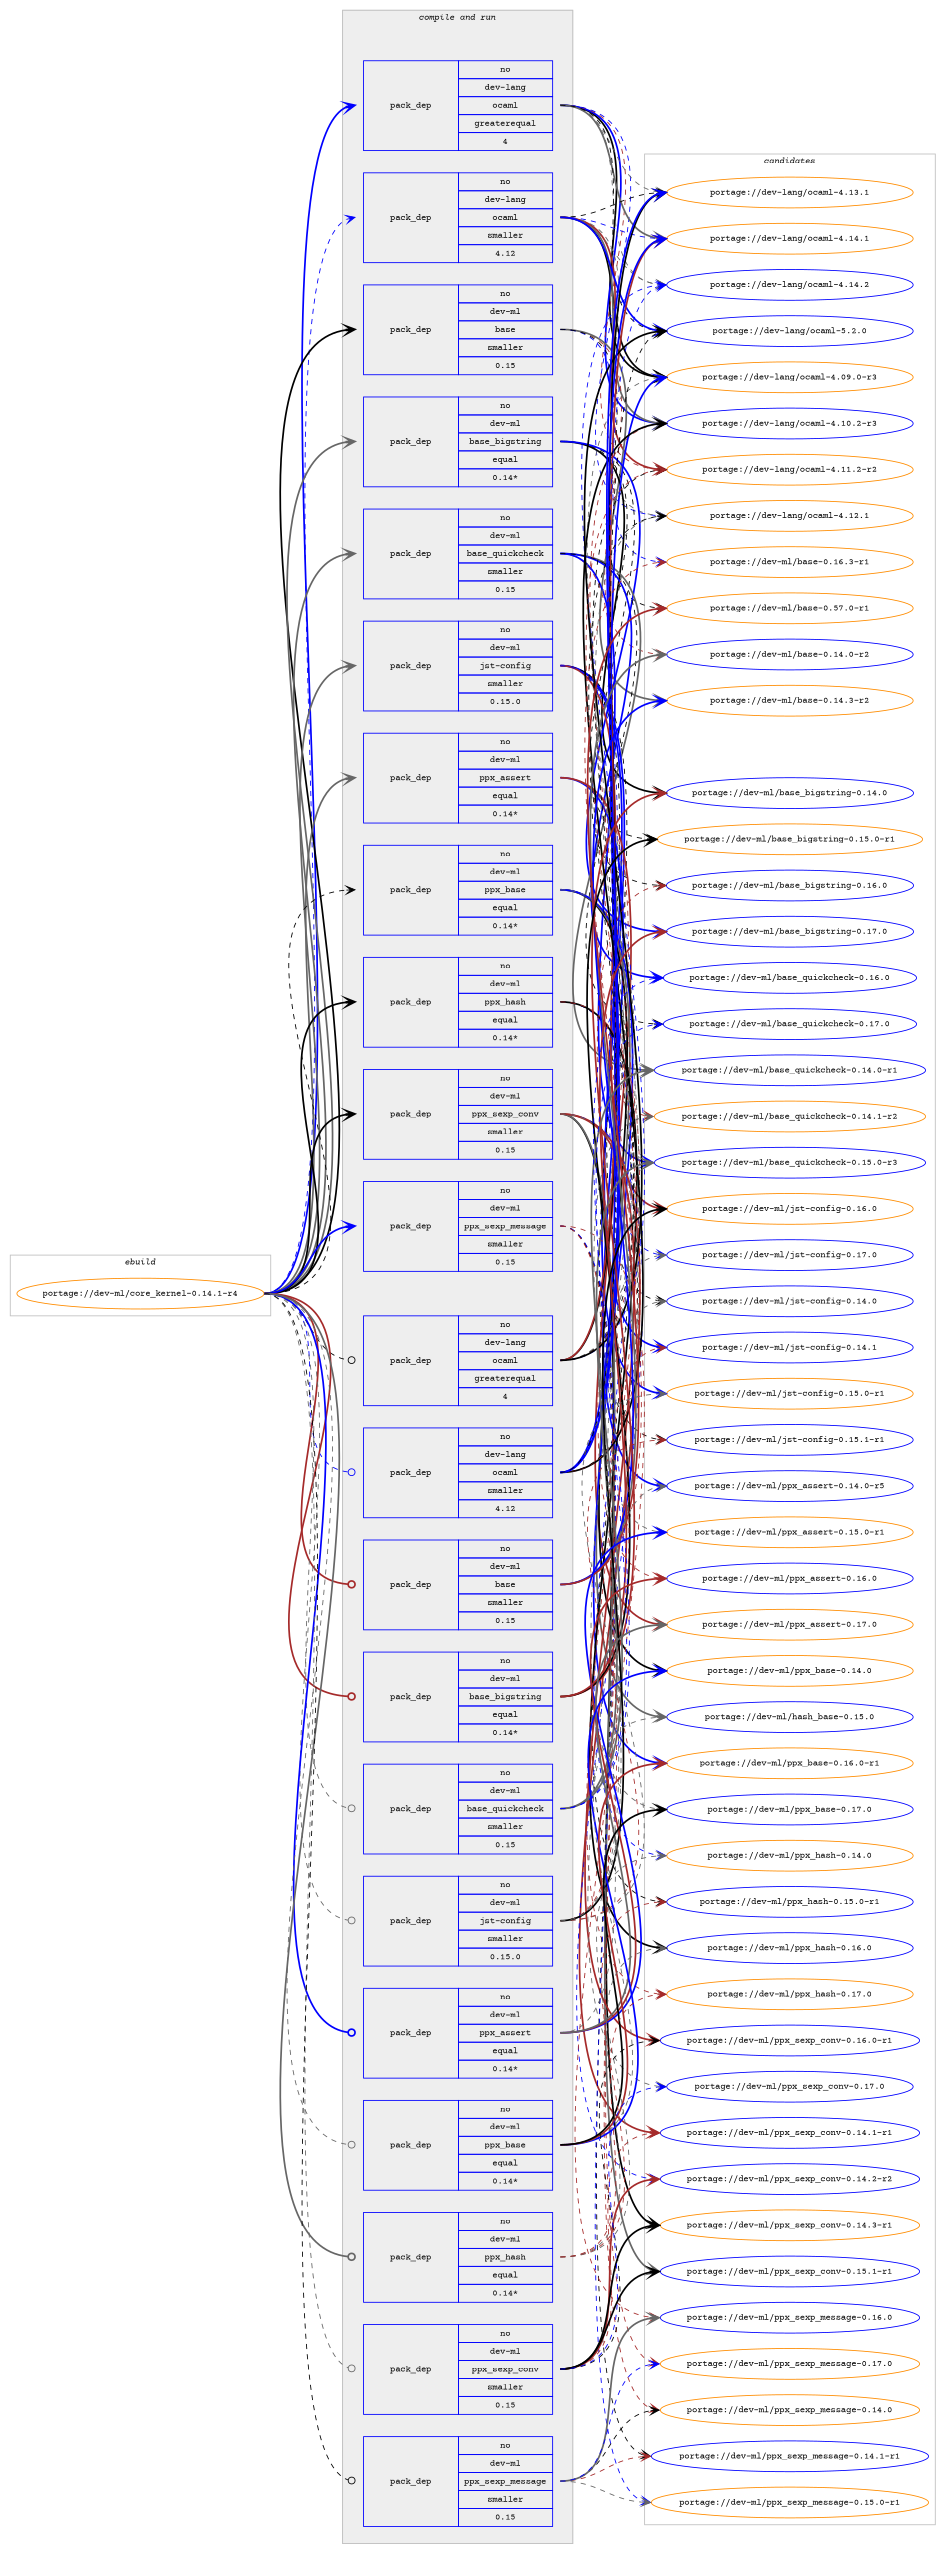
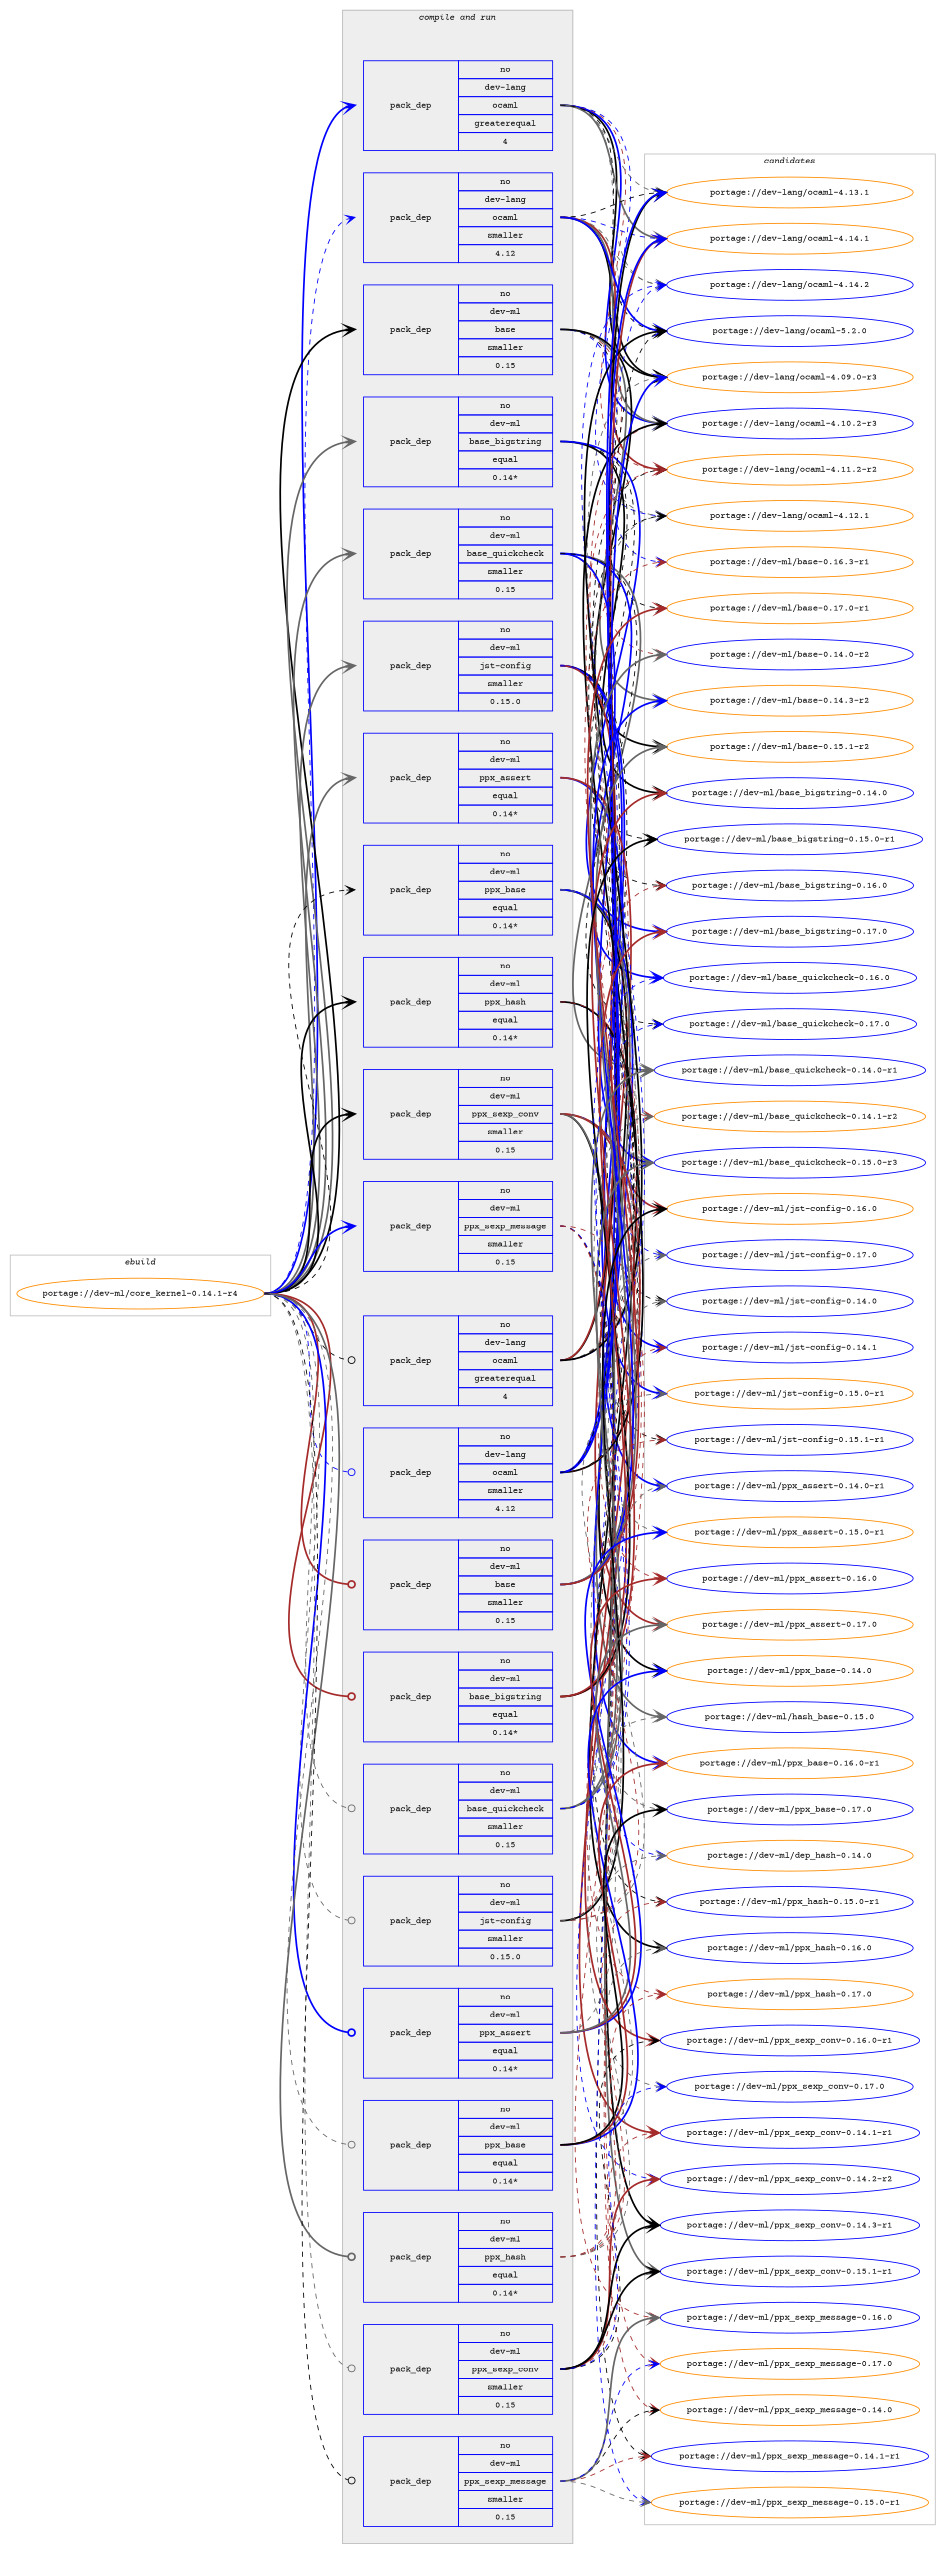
(790, 608) -> (790, 608)
none -> (790, 747)
(790, 839) -> (790, 839)
(790, 1486) -> (790, 1486)
(790, 1856) -> (790, 1856)
(790, 2225) -> (790, 2225)
